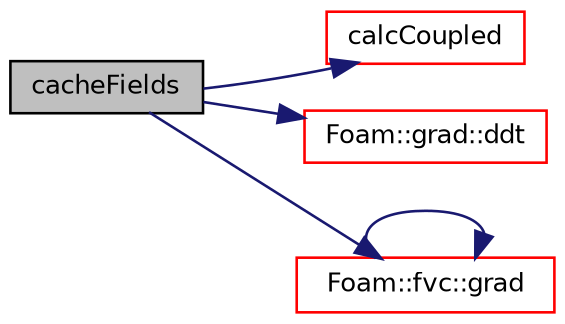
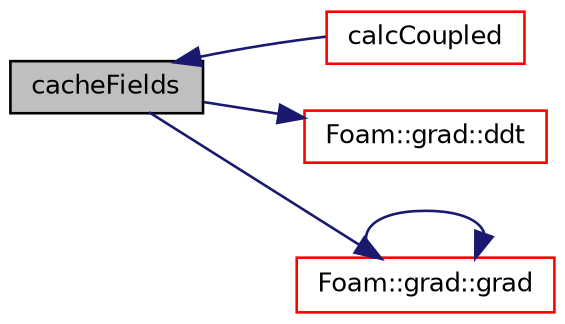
(268, 80) -> (263, 45)
(426, 285) -> (426, 285)
